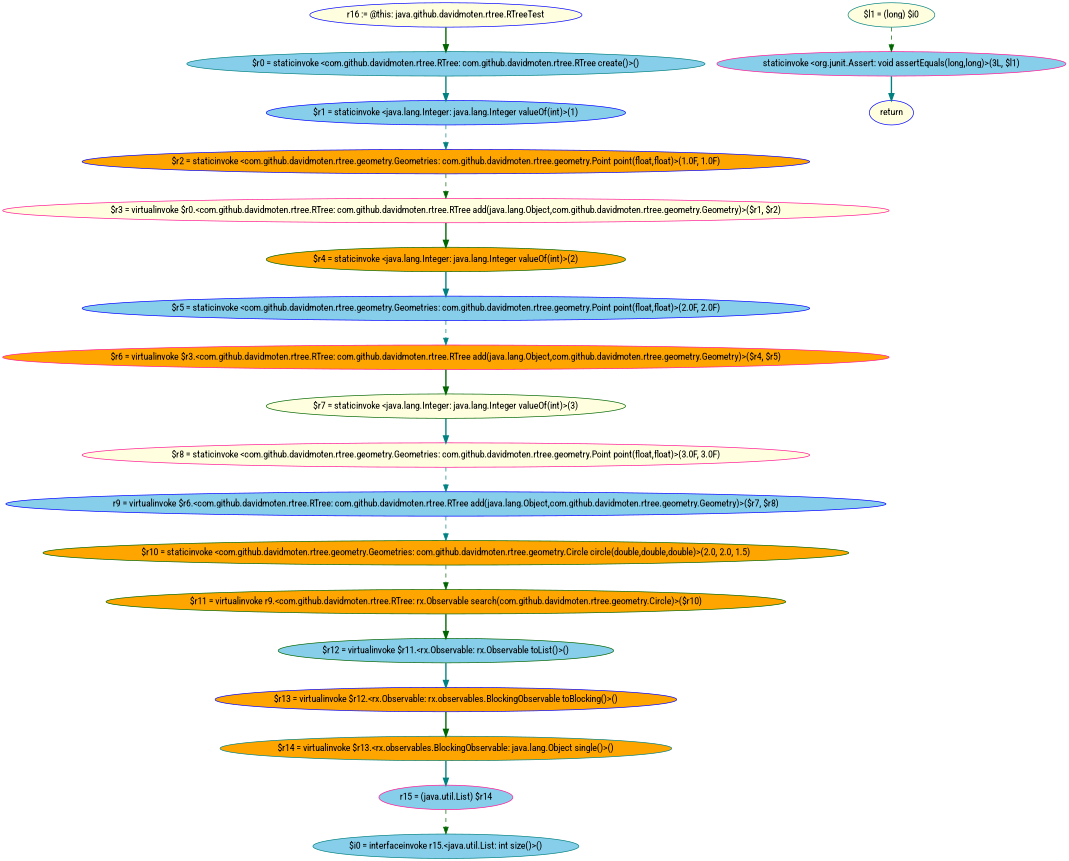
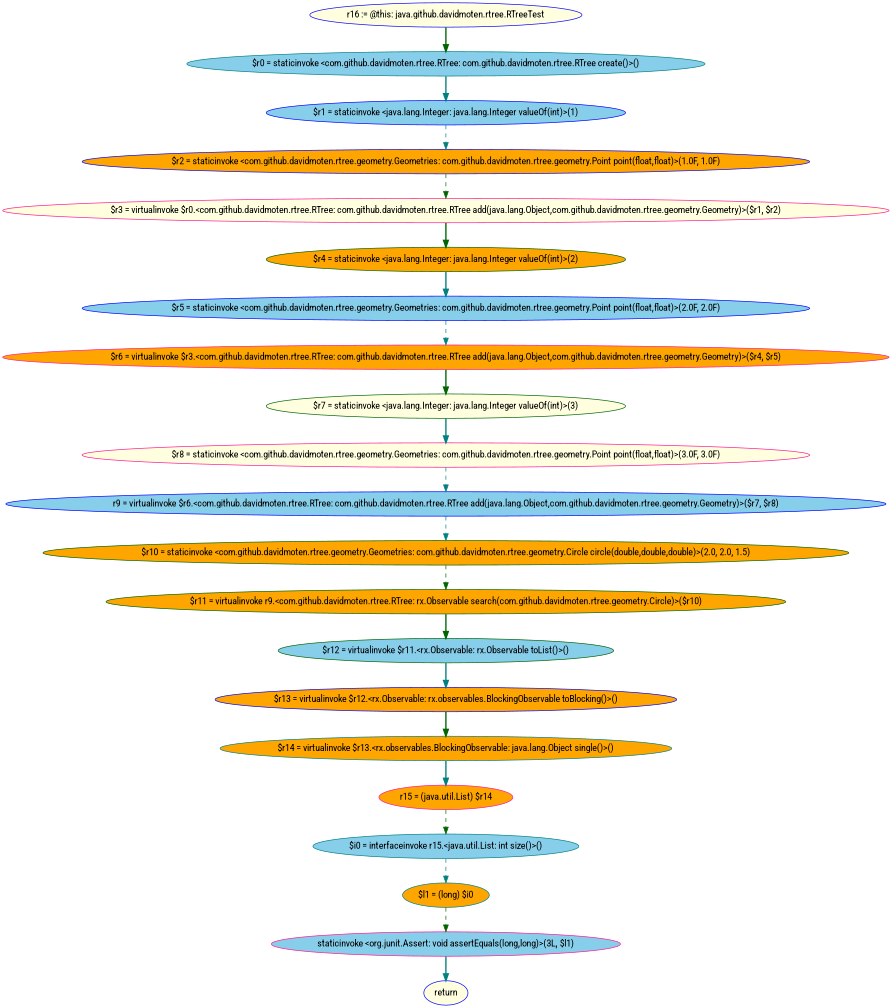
(891, 15) -> (446, 895)
(446, 797) -> (446, 797)
none -> (446, 867)
